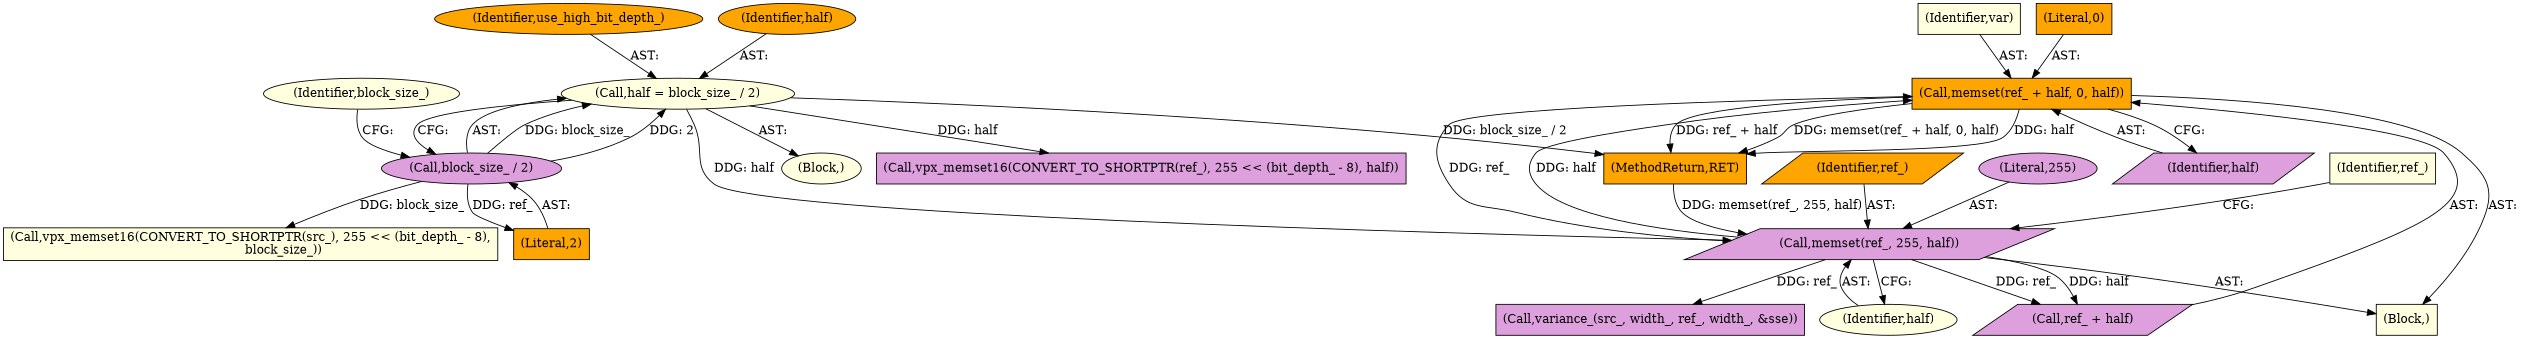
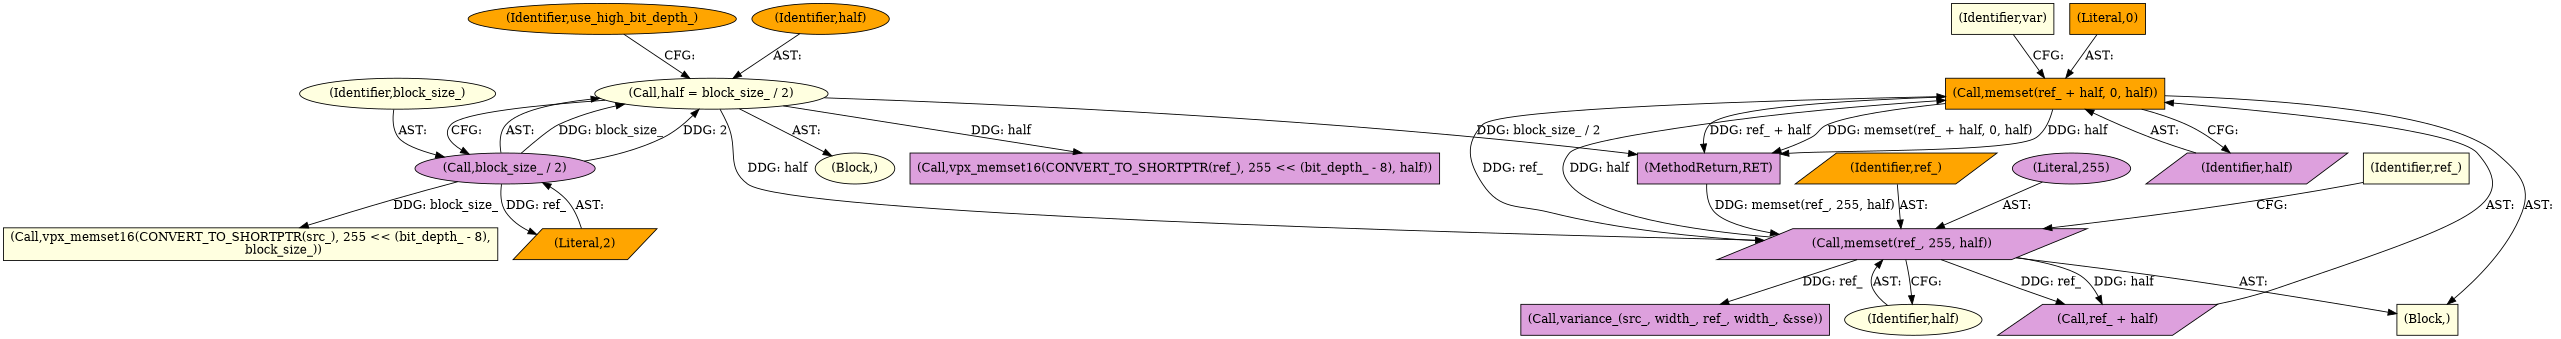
(647, 56) -> (682, 56)
(2016, 56) -> (2050, 56)
(380, 131) -> (415, 131)
(1675, 169) -> (1709, 169)
(552, 244) -> (585, 244)
